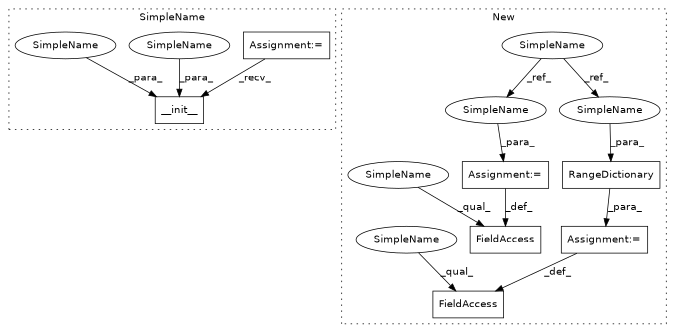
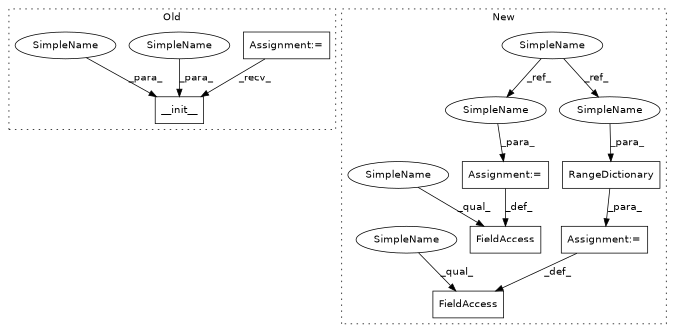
(172, 17) -> (172, 17)
